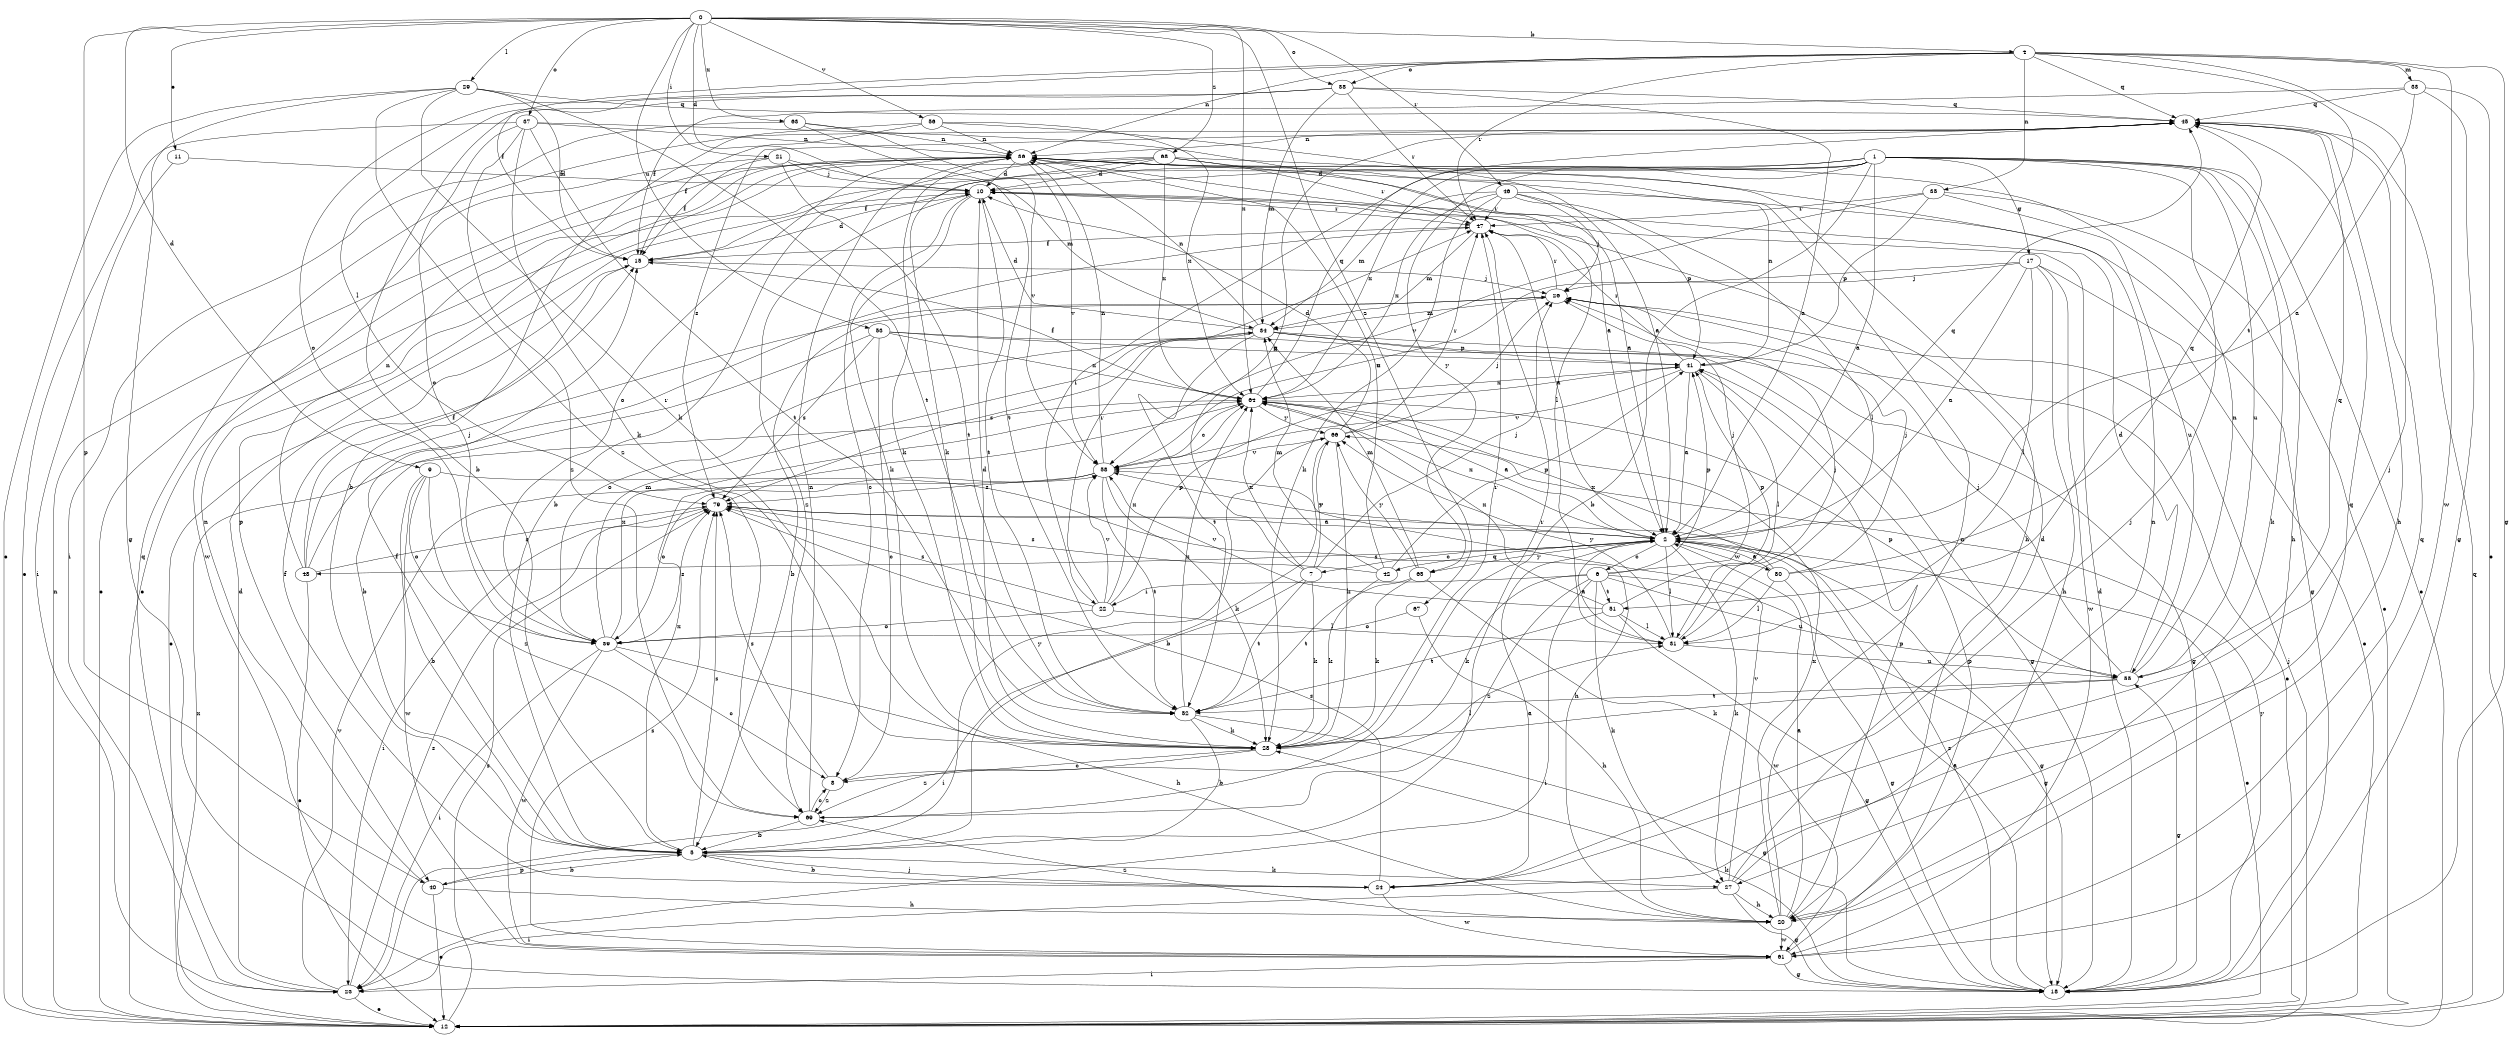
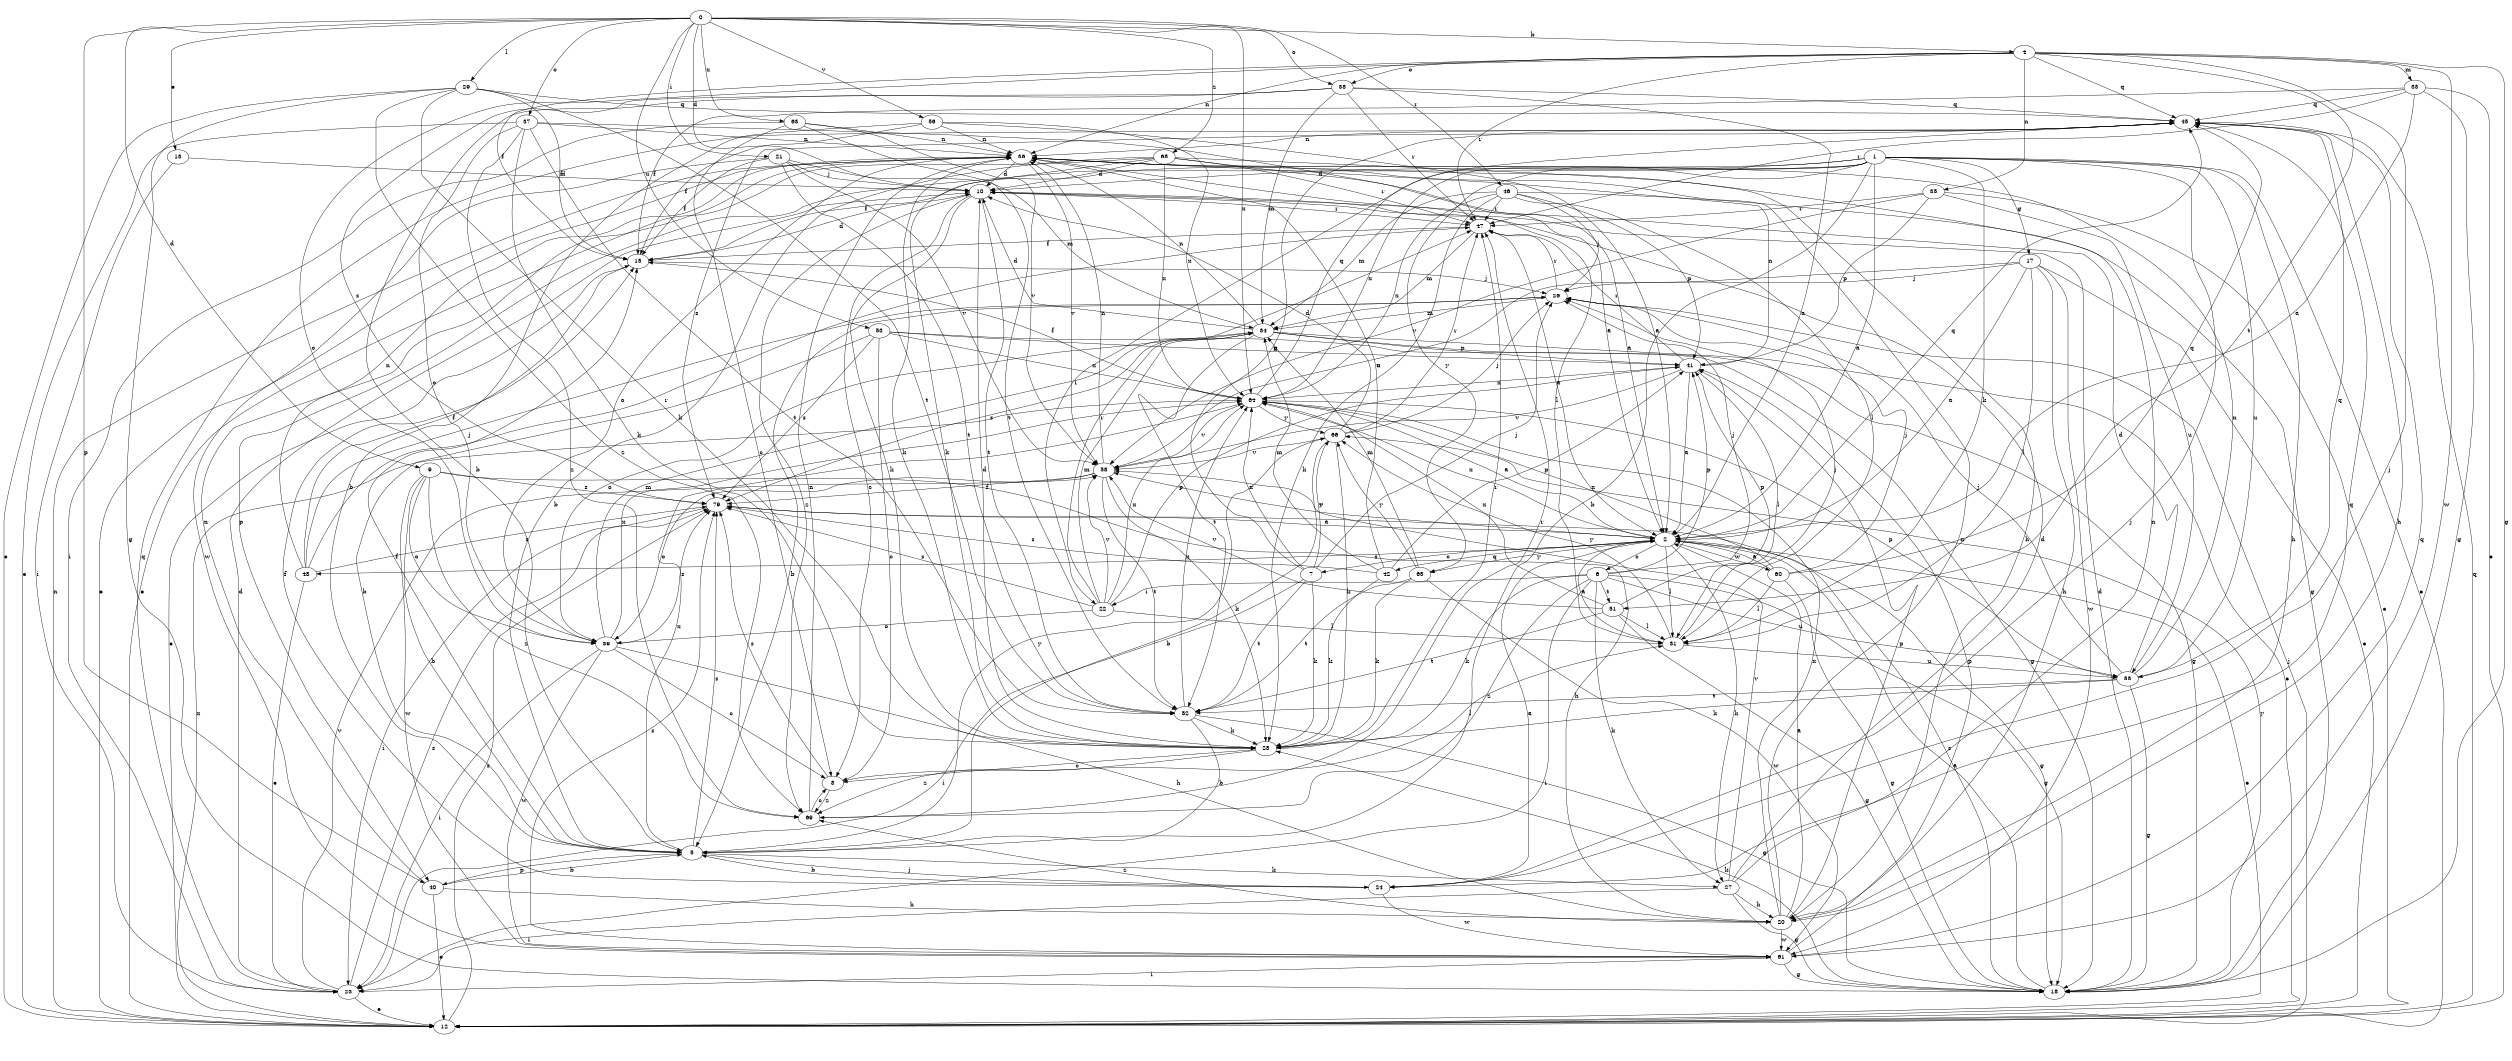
none -> (1948, 141)
(178, 157) -> (178, 157)
(358, 296) -> (358, 296)
none -> (956, 303)
none -> (752, 425)
none -> (1108, 428)
(1203, 435) -> (1203, 435)
(987, 488) -> (987, 488)
(2271, 513) -> (1969, 441)
(1778, 575) -> (1778, 575)
(1417, 609) -> none
(1125, 638) -> (571, 489)
(301, 824) -> (272, 806)
(752, 835) -> none
(2177, 876) -> (2146, 867)
